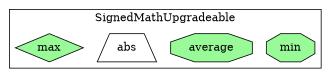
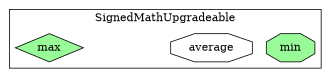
(127, 48) -> none
(212, 48) -> (212, 48)
